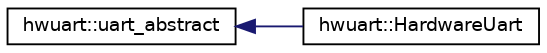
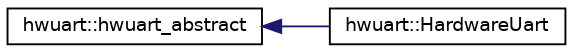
(122, 26) -> (135, 26)
